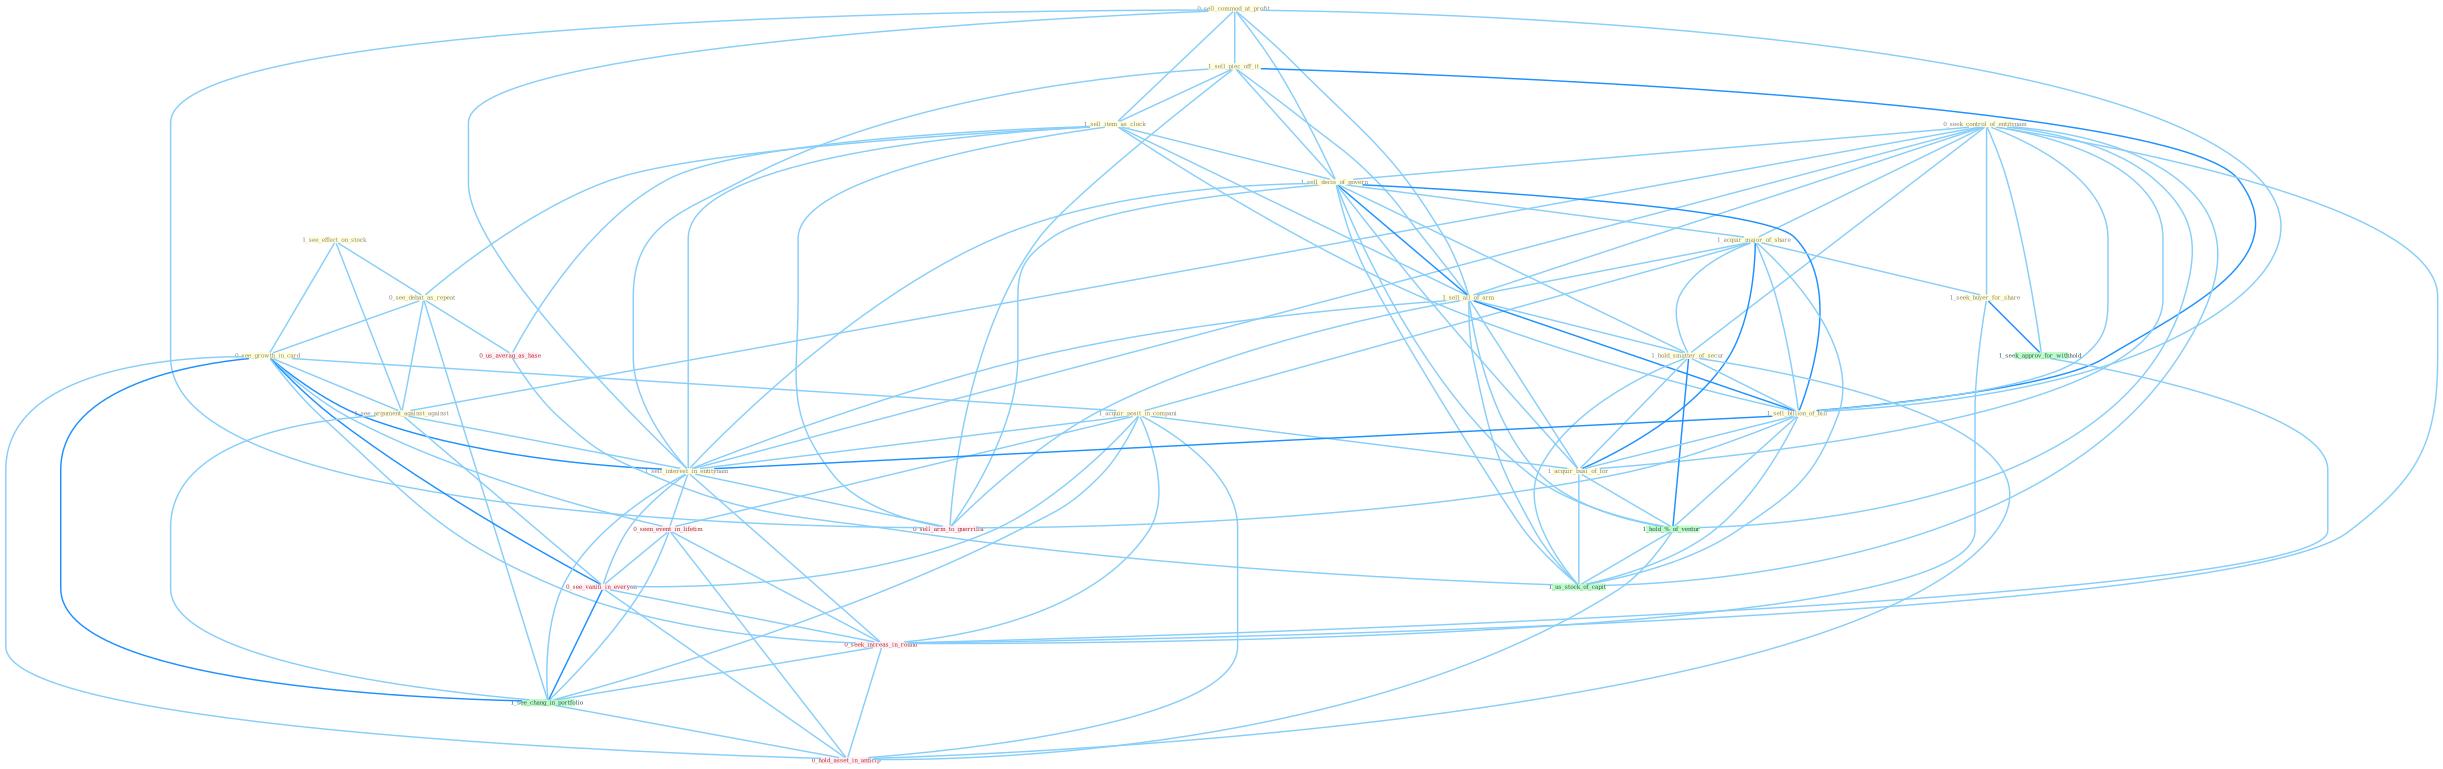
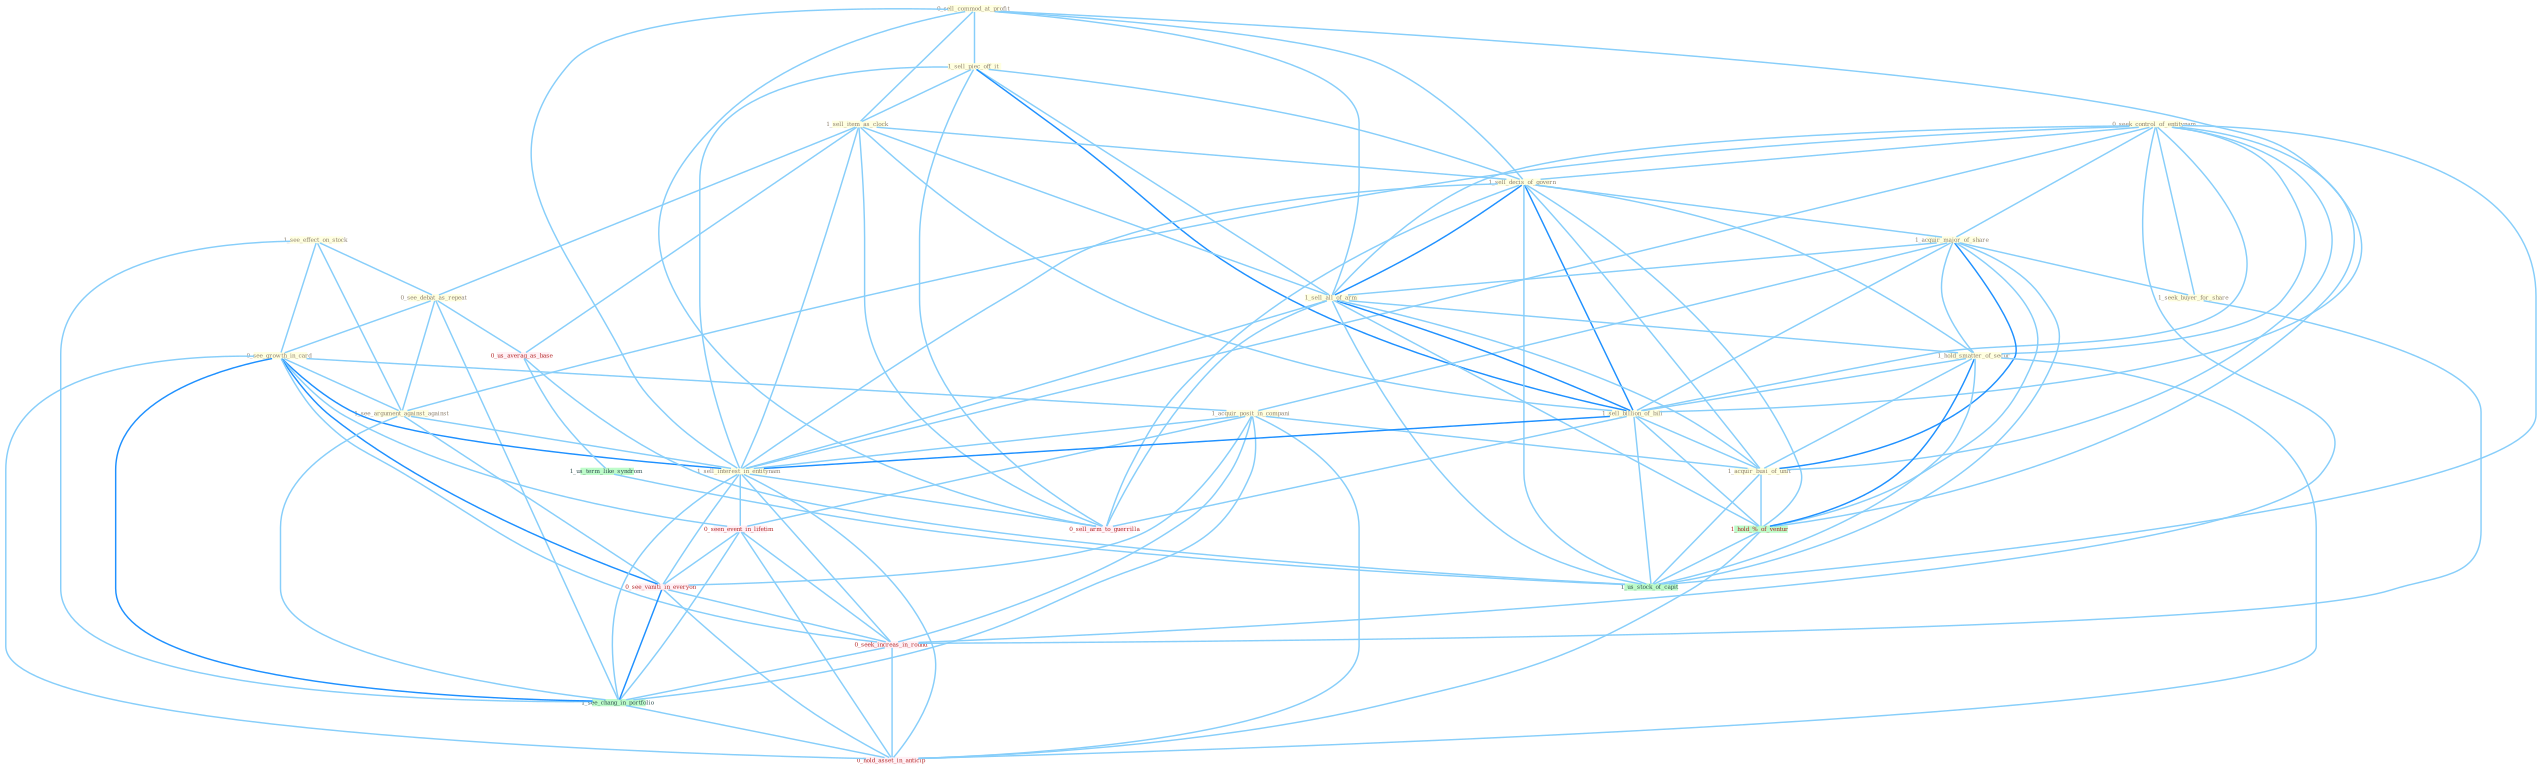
(2042, 356) -> none
none -> (1986, 431)
none -> (607, 471)
(1579, 471) -> (1761, 471)
(1673, 529) -> (1761, 529)
none -> (896, 588)
none -> (72, 612)
